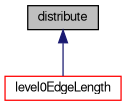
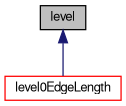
(63, 18) -> (63, 18)
